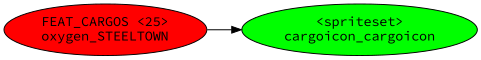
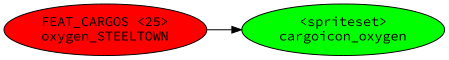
(360, 30) -> (343, 30)
